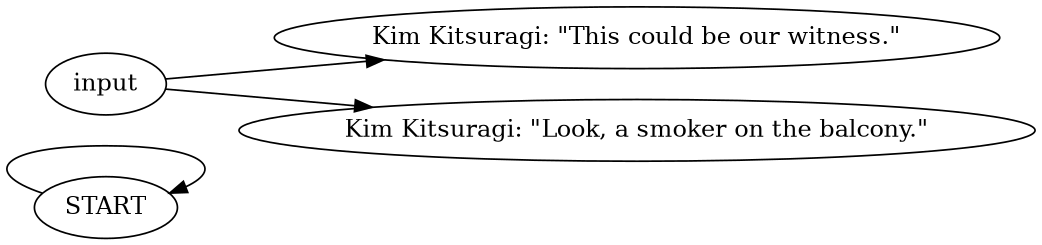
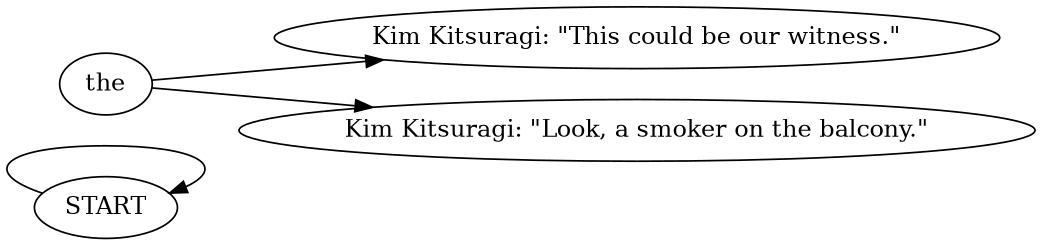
(106, 84) -> (106, 84)
